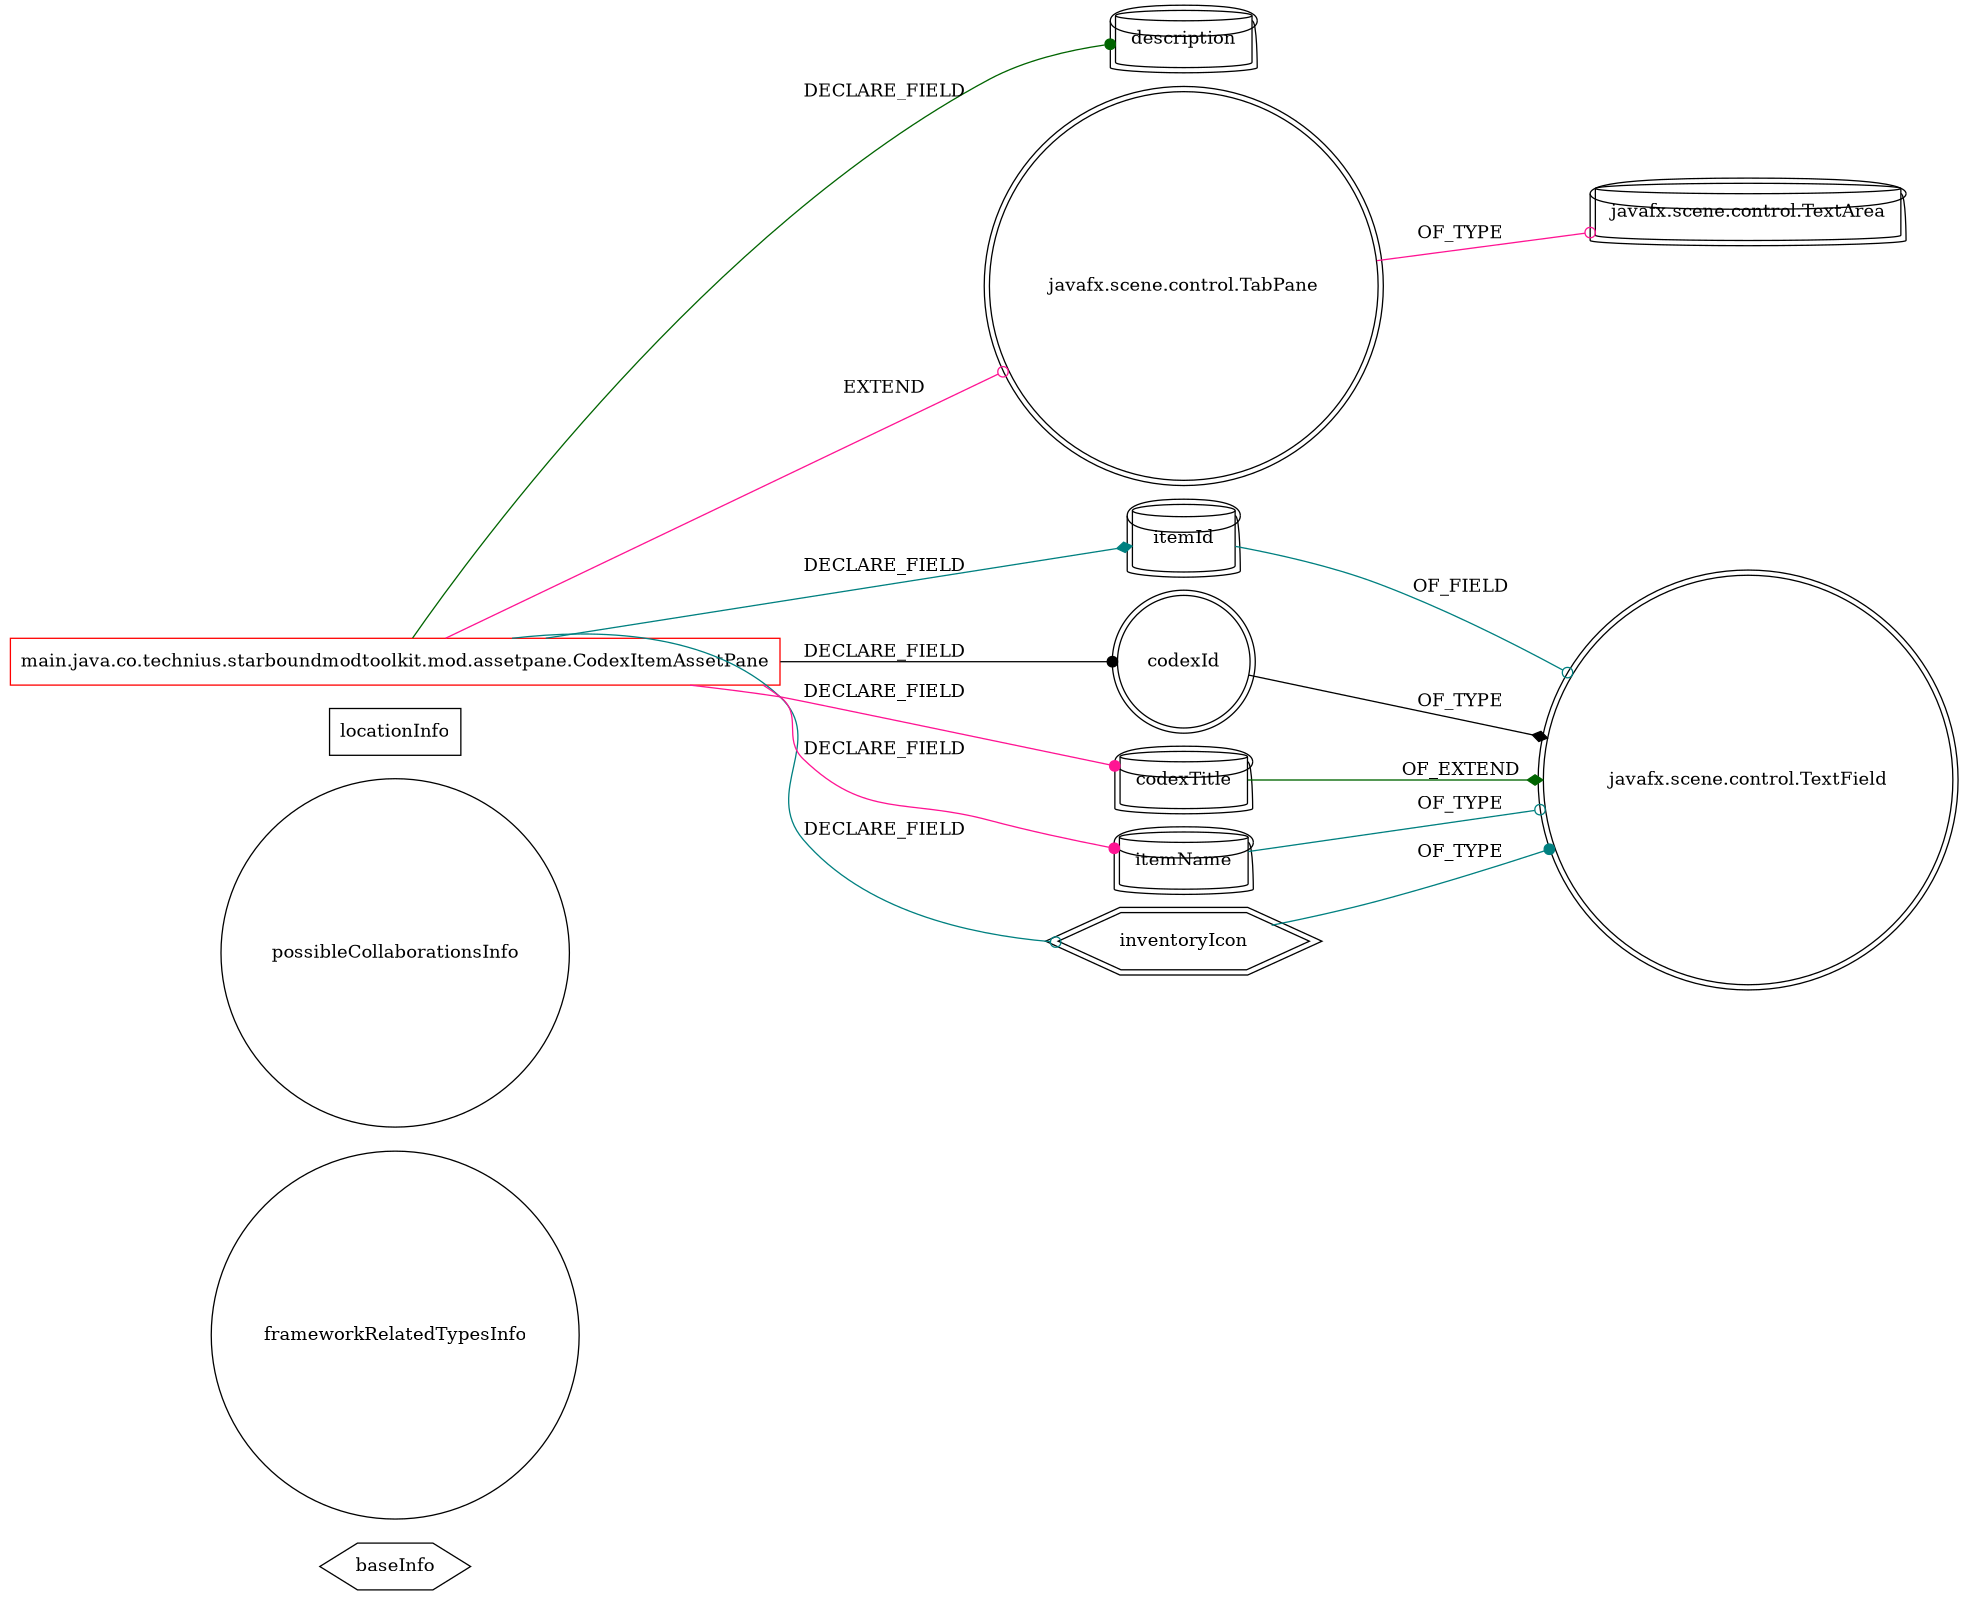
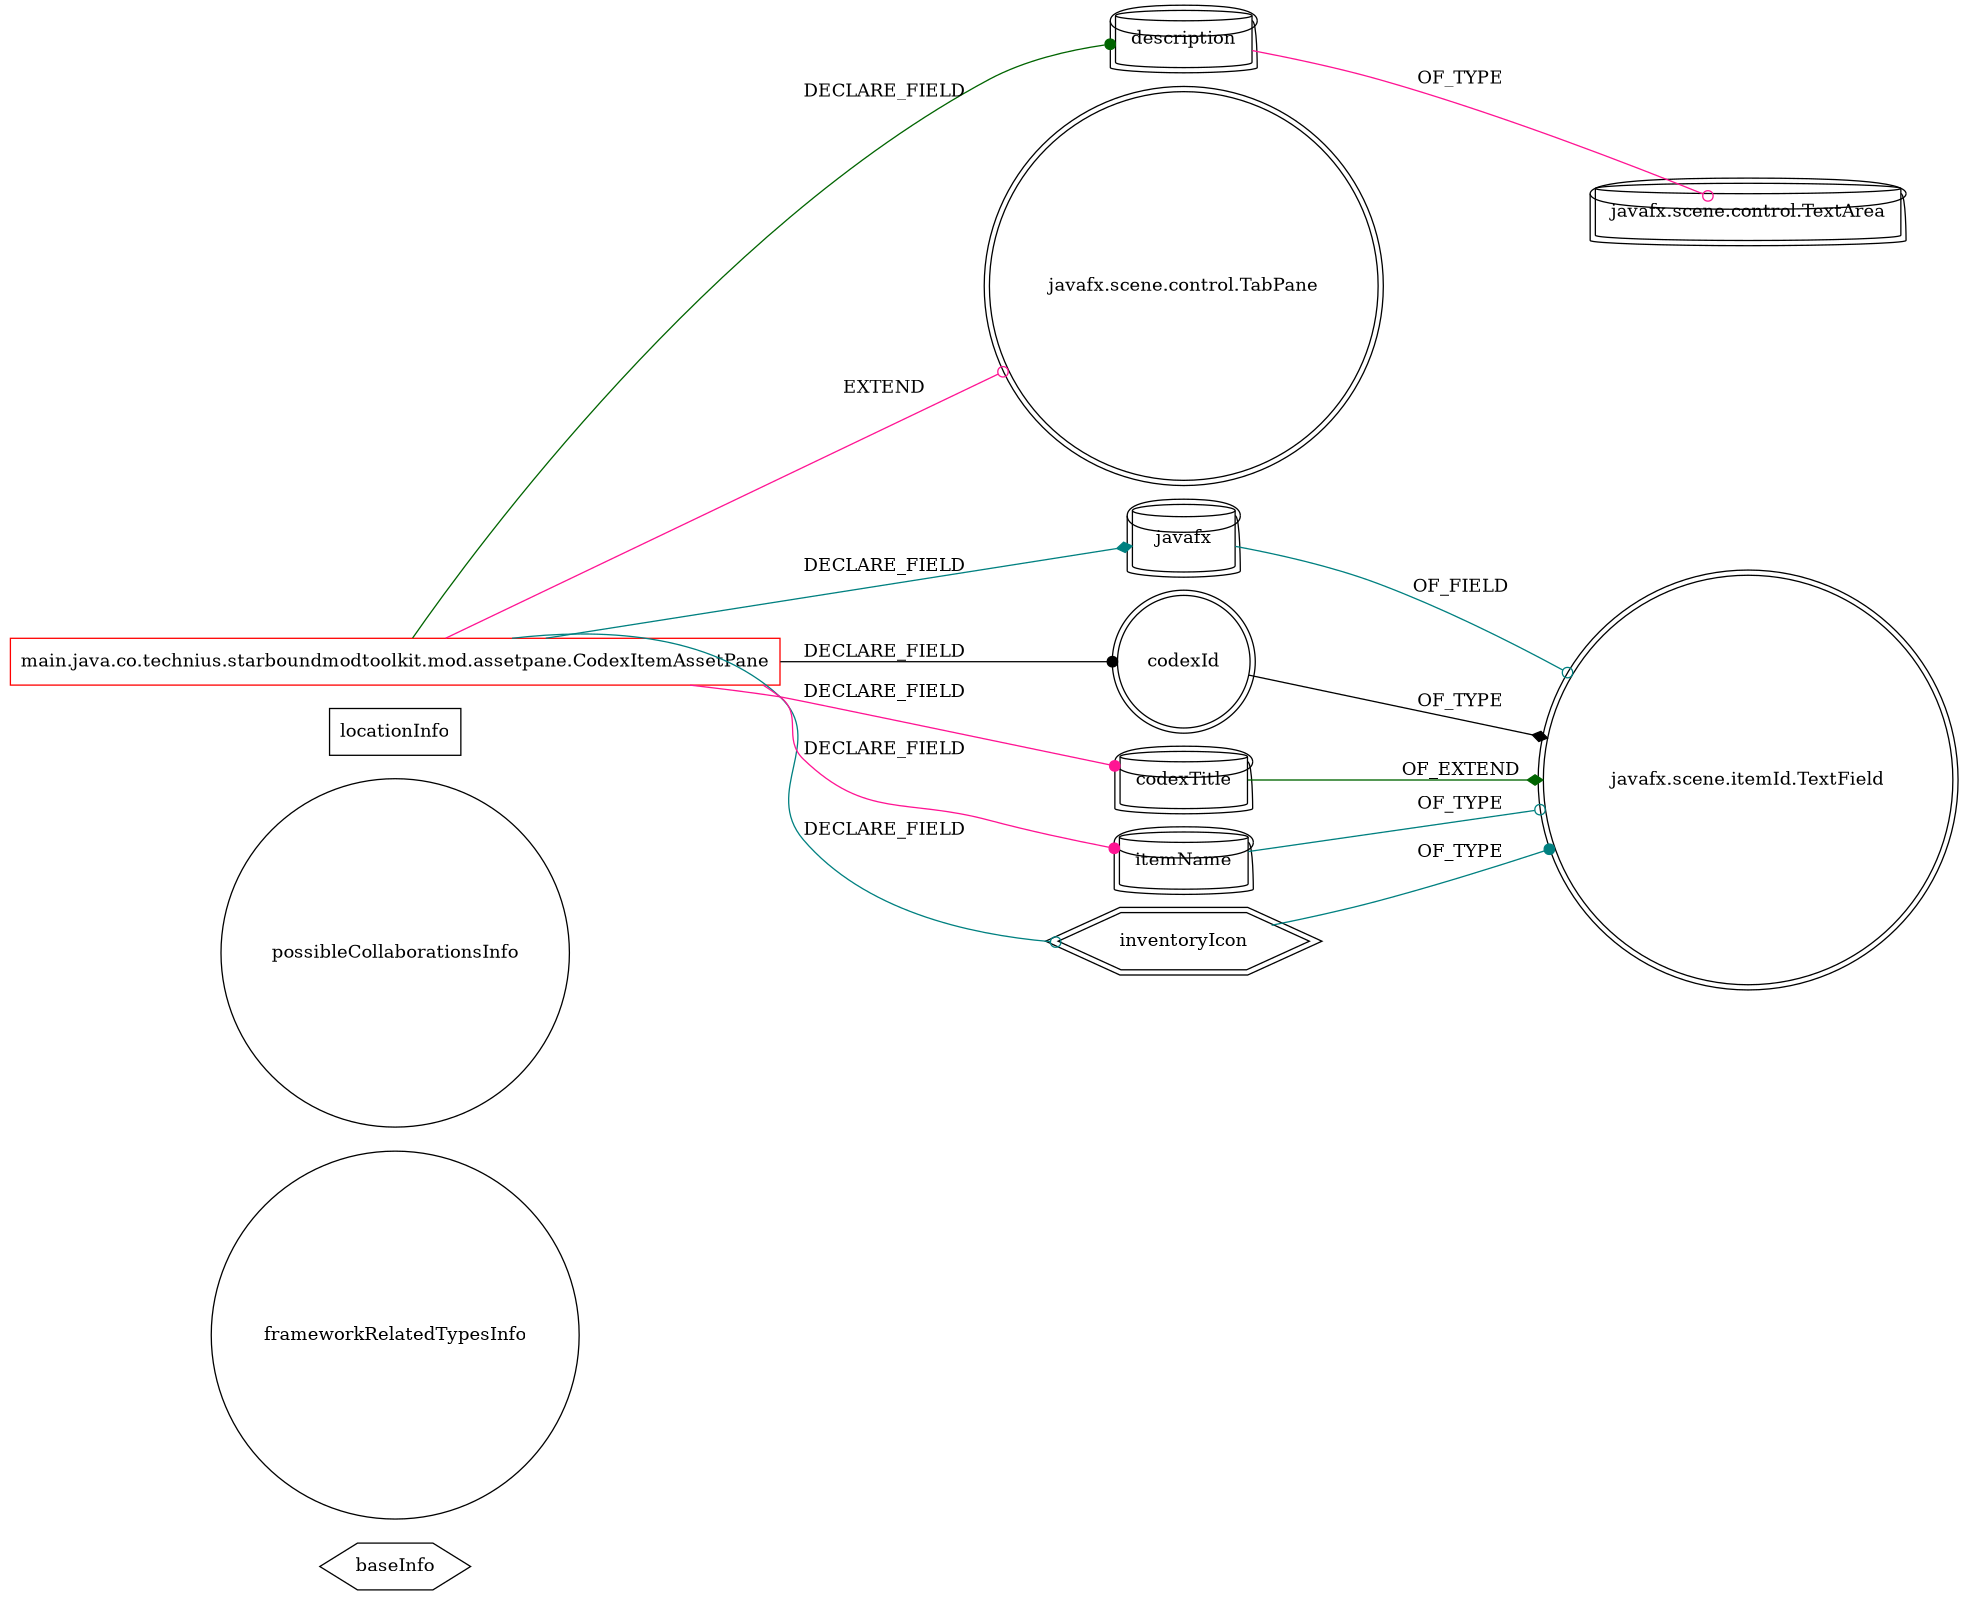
(1481, 247) -> (1481, 111)
(1184, 538) -> (1184, 538)
(1748, 780) -> (1748, 780)
